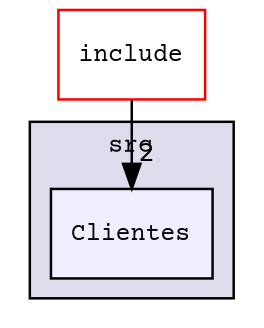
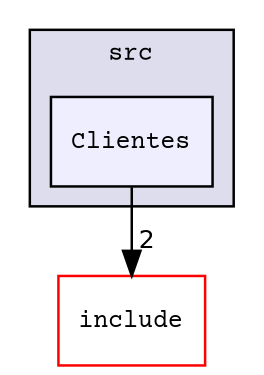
(132, 137) -> (132, 222)
